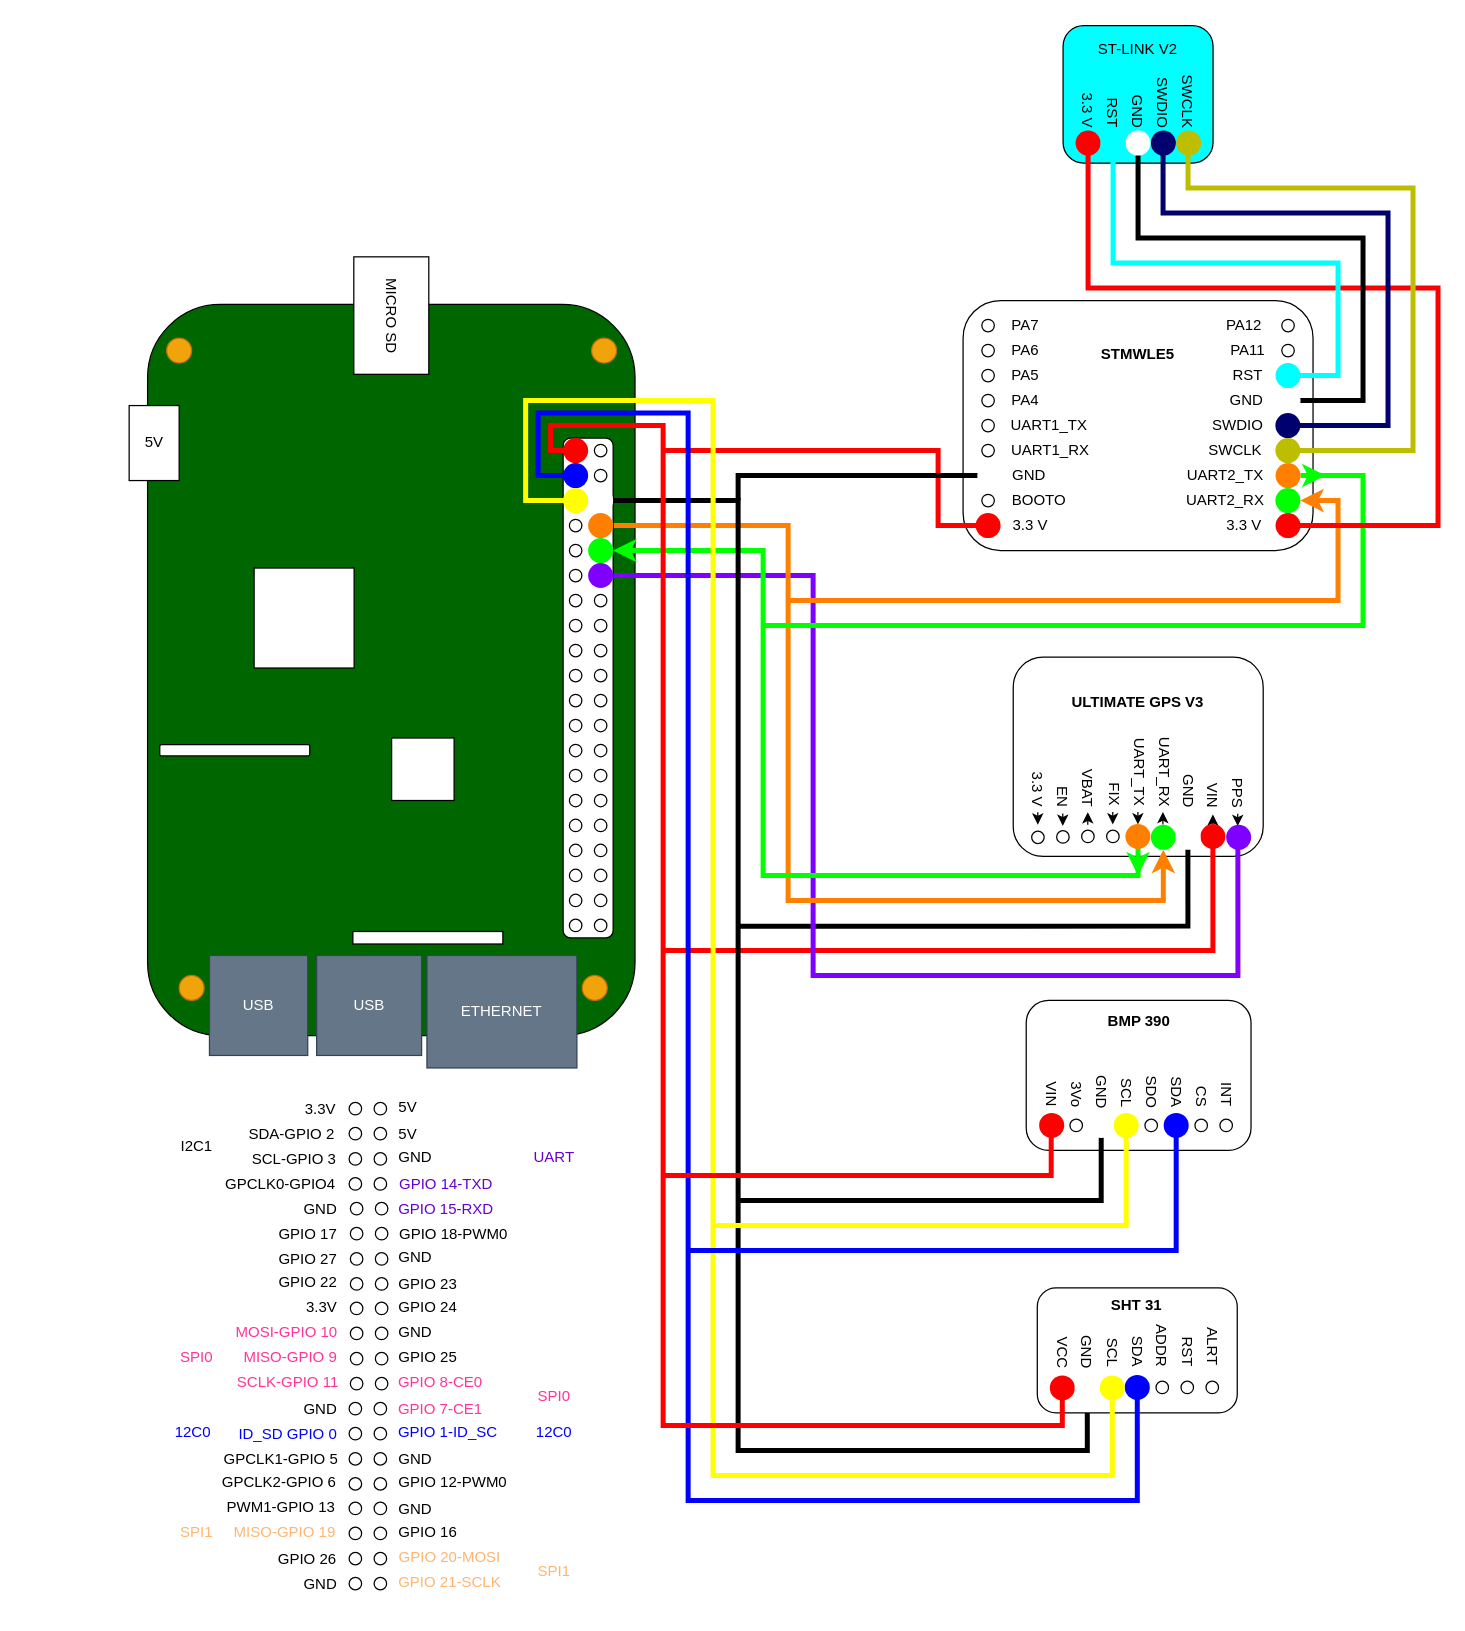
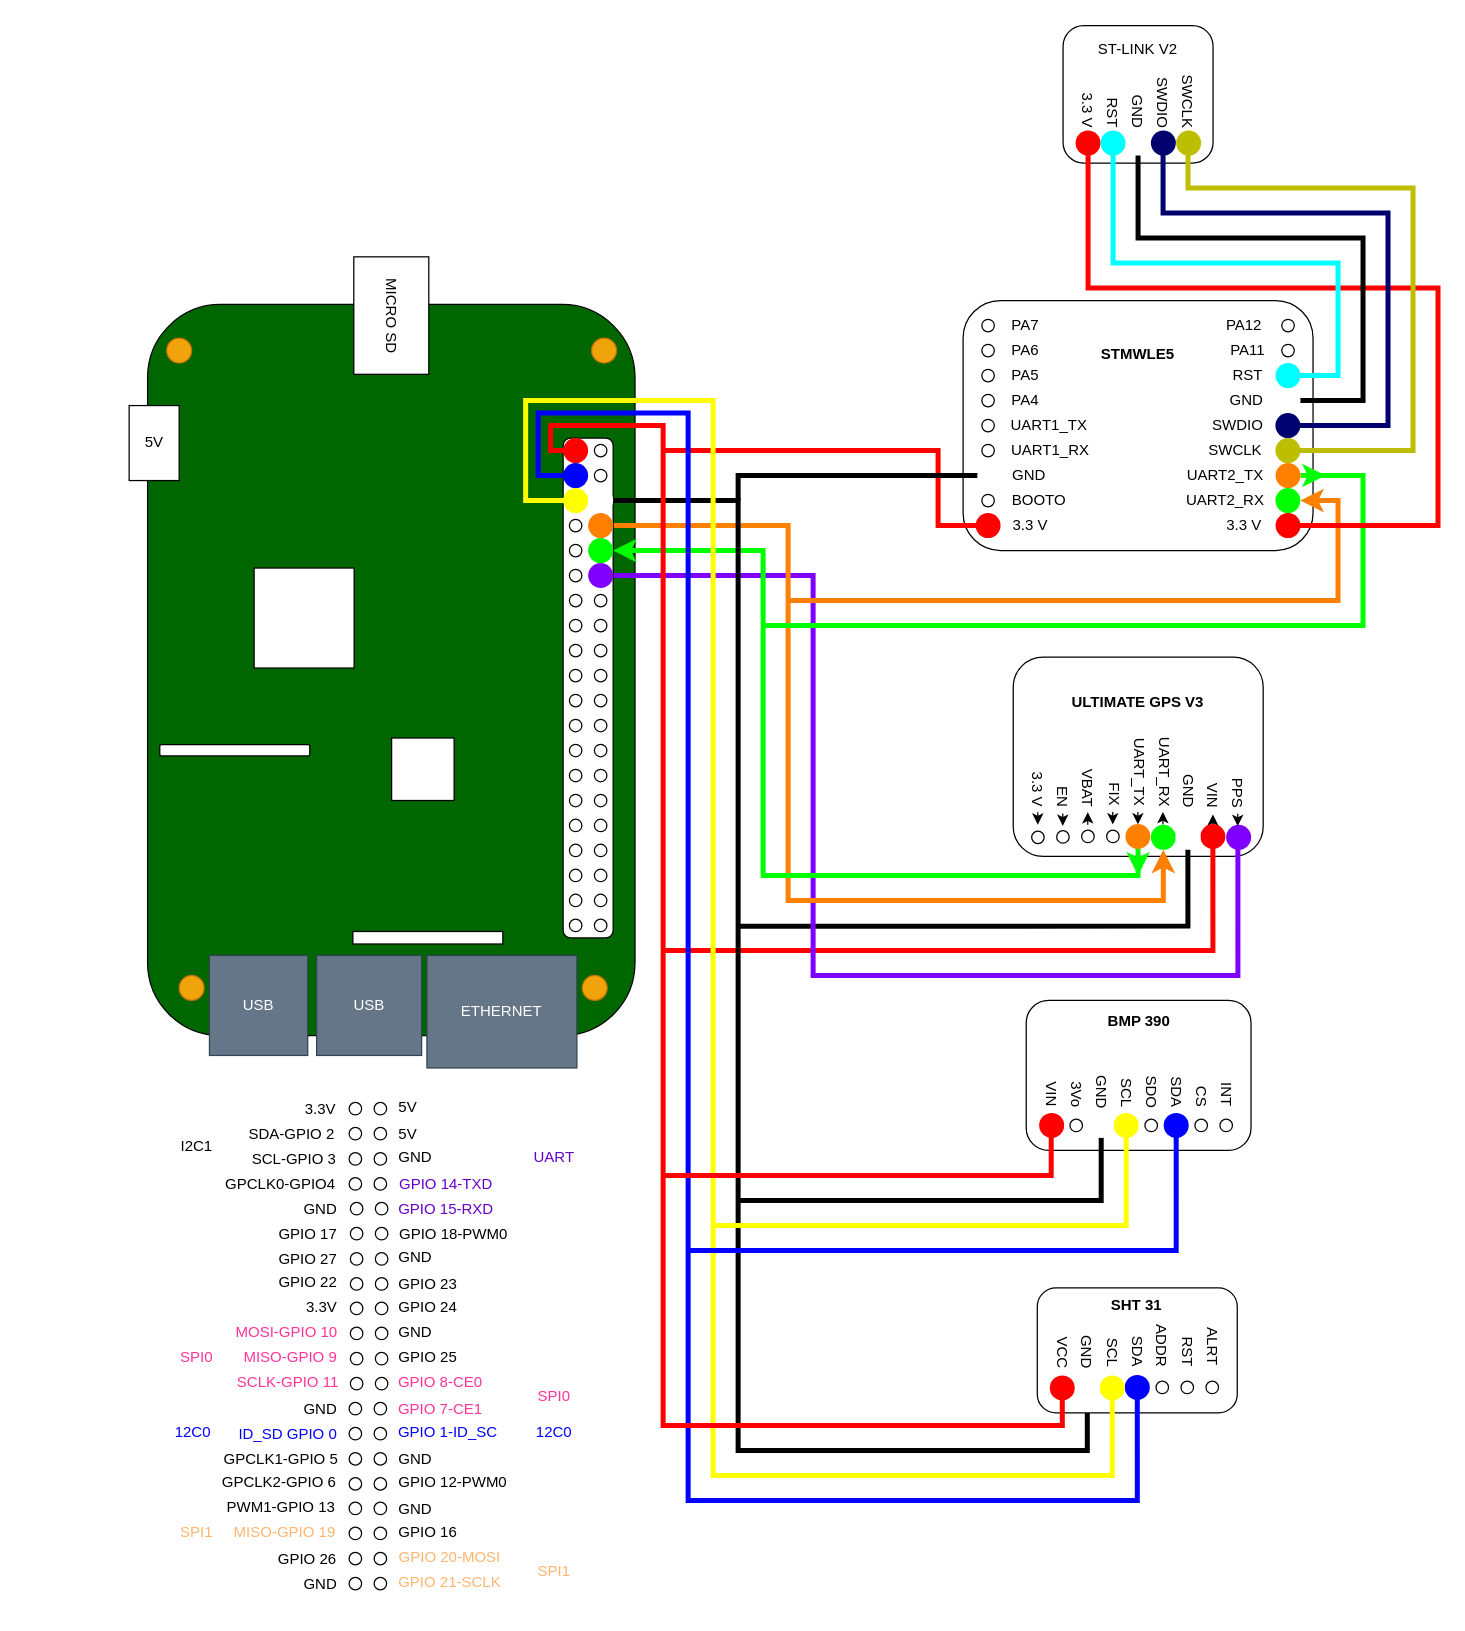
(1138, 94) -> (1138, 94)
